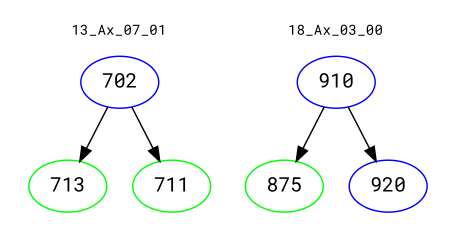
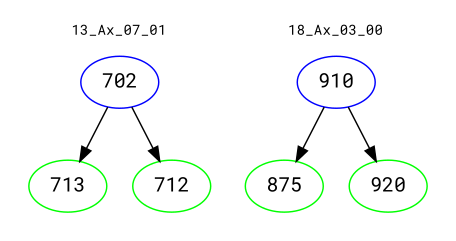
(172, 186) -> (172, 186)
(388, 186) -> (388, 186)
